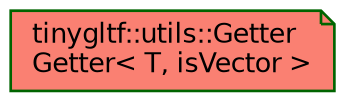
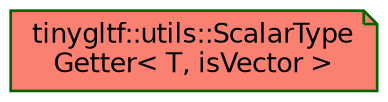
(173, 51) -> (194, 51)
